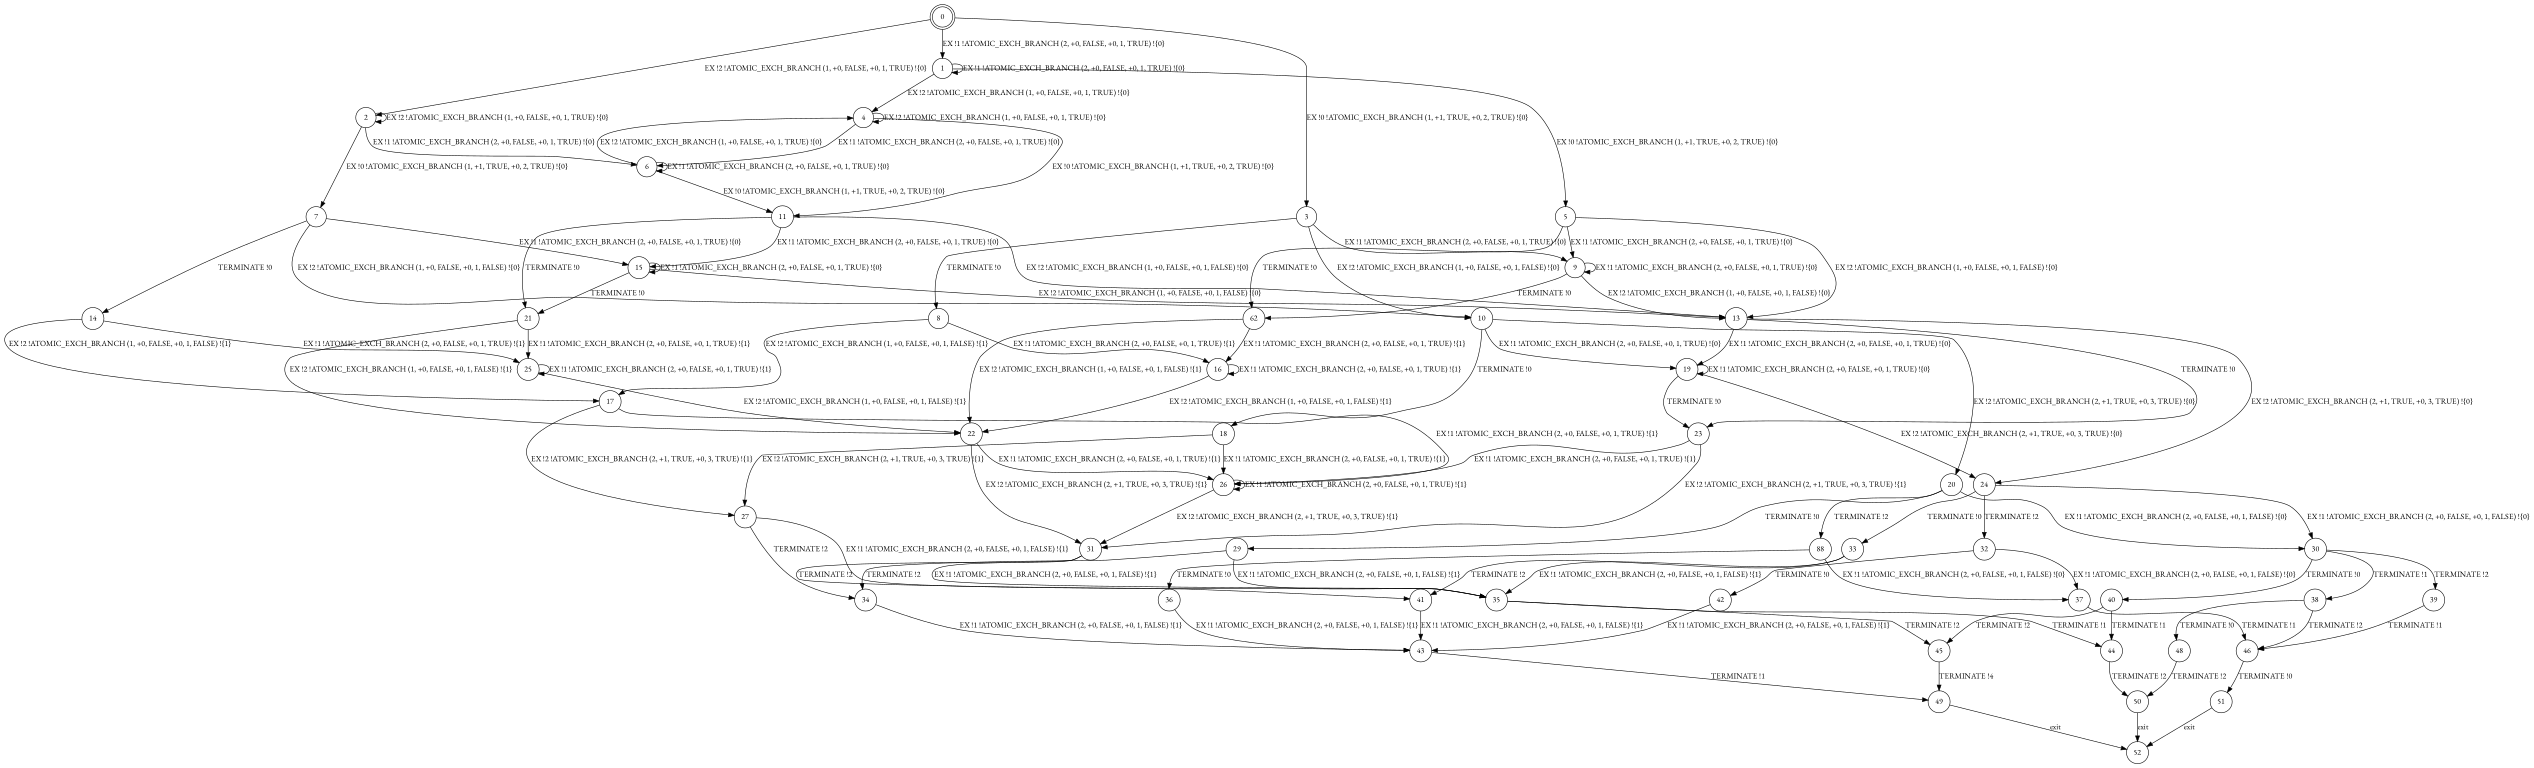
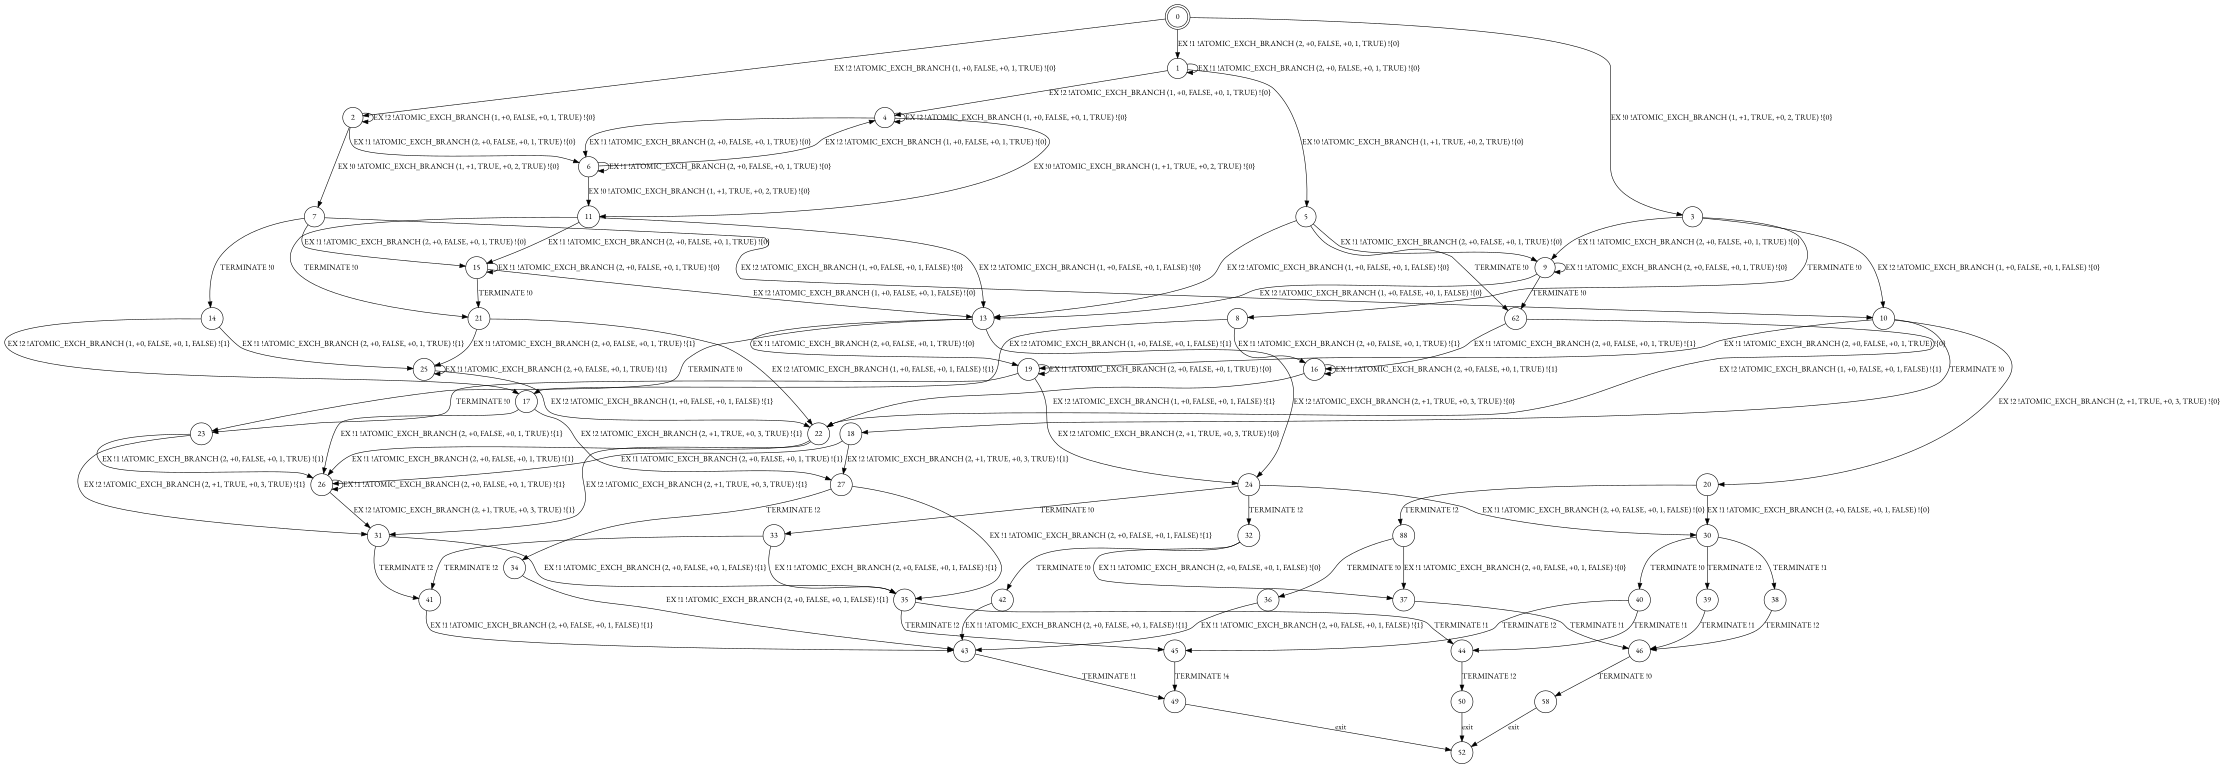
(1237, 549) -> none
(2179, 651) -> none
(2221, 702) -> (1546, 702)
